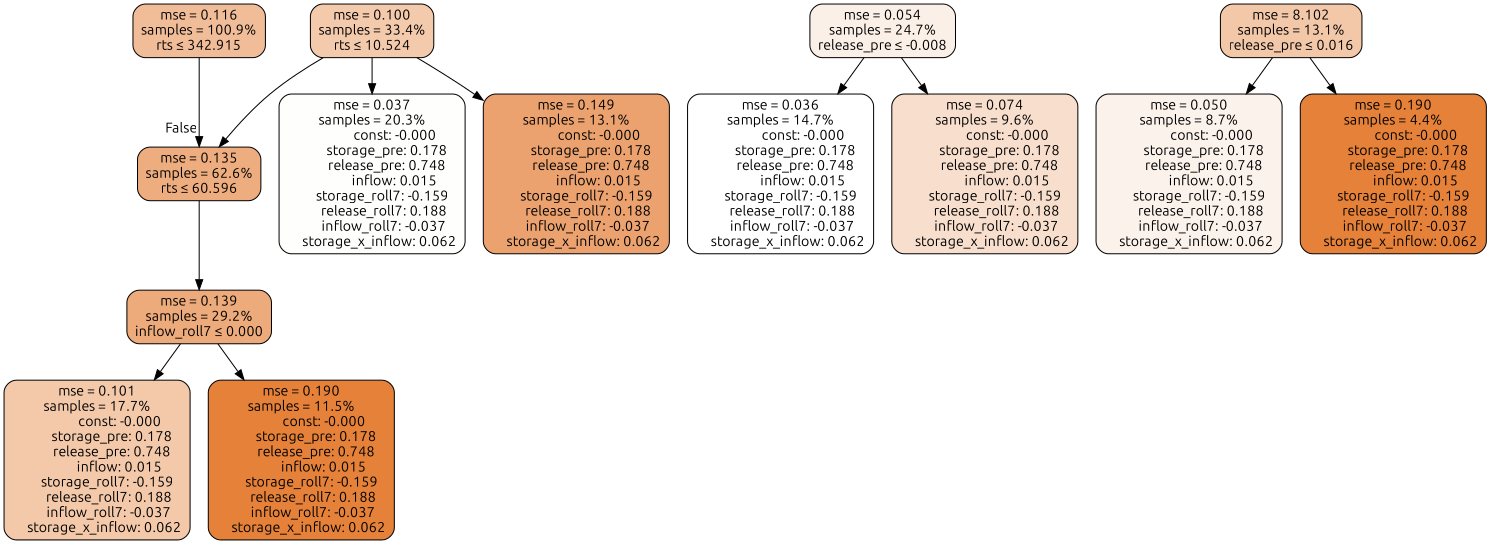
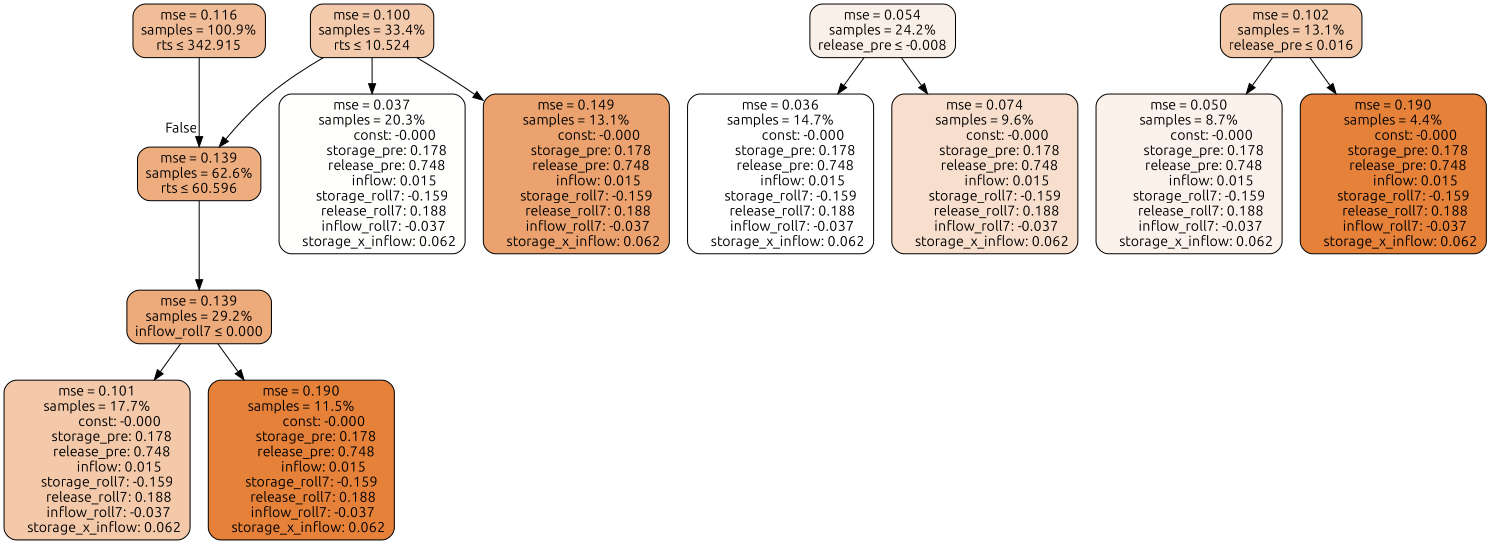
(883, 31) -> (883, 31)
(1291, 31) -> (1291, 31)
(199, 174) -> (199, 174)
